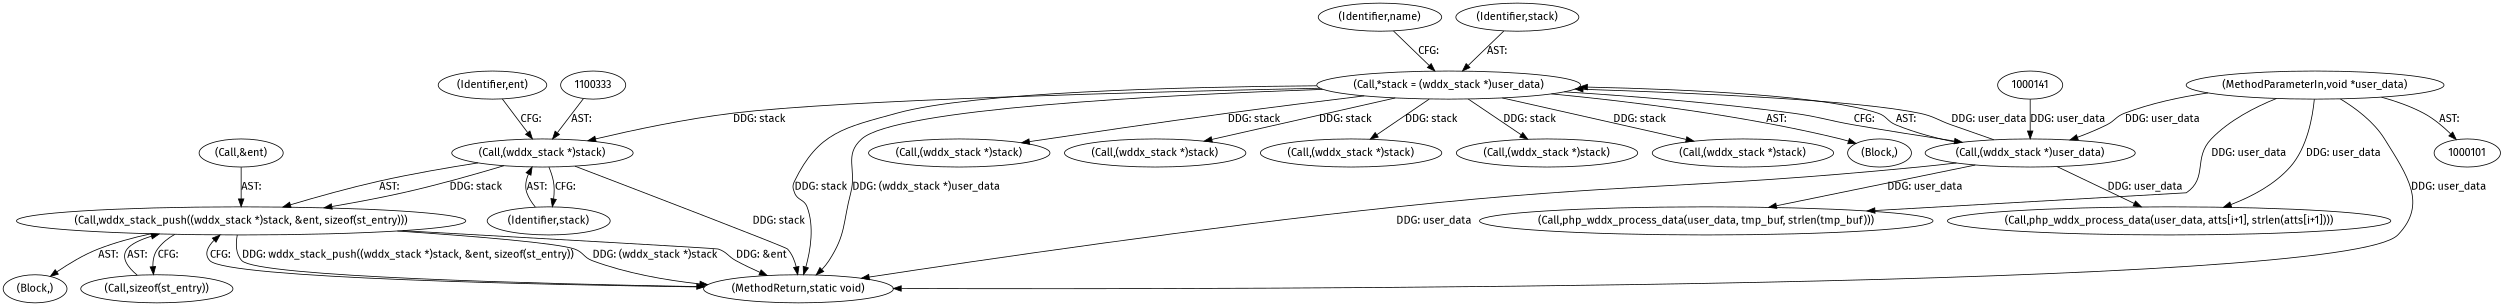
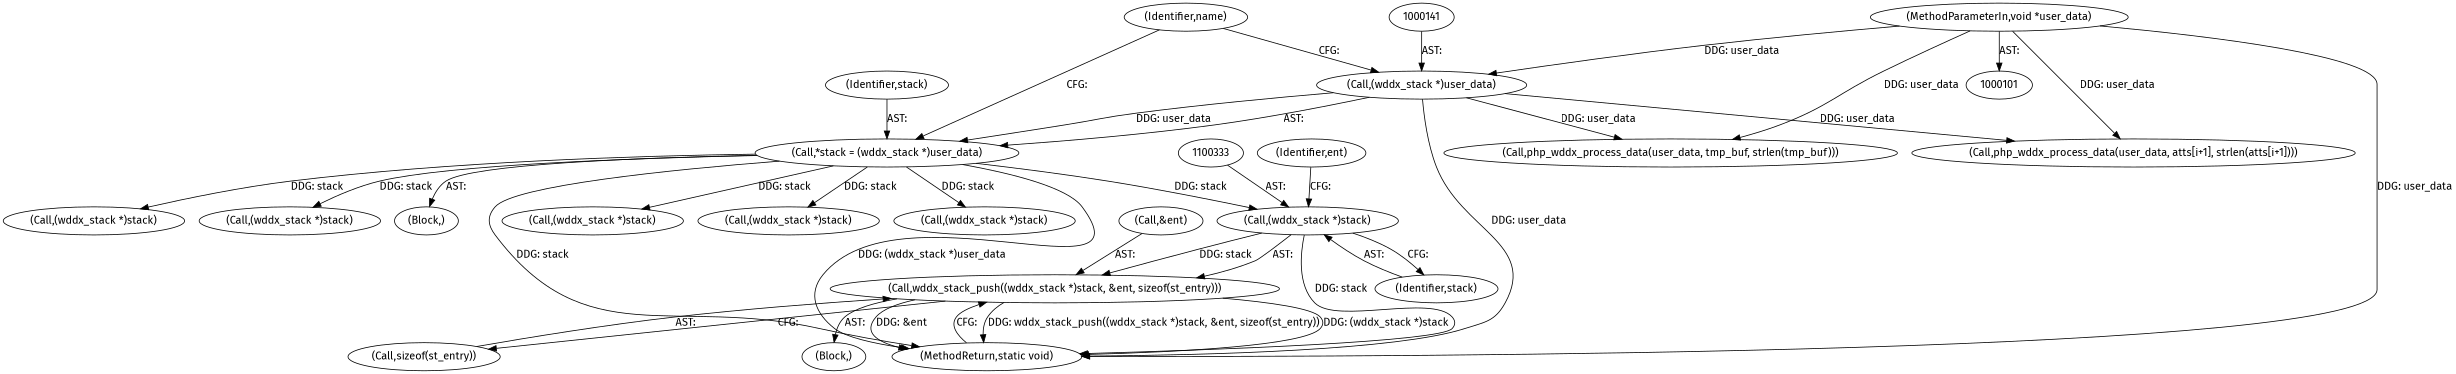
(1760, 109) -> (1297, 49)
(2068, 119) -> (1433, 51)
